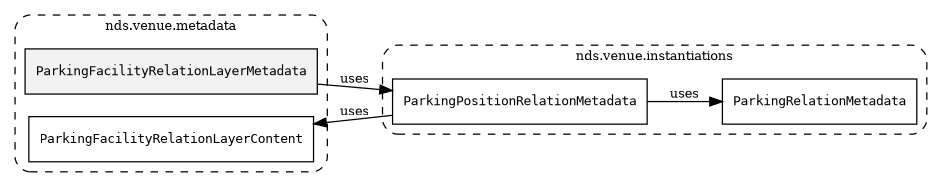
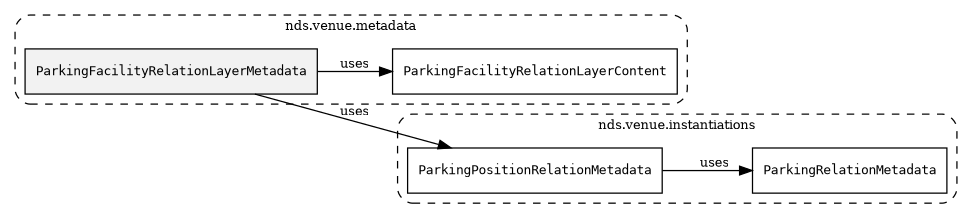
(359, 119) -> (349, 71)
